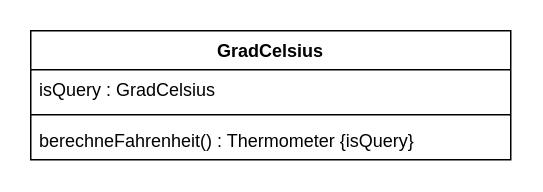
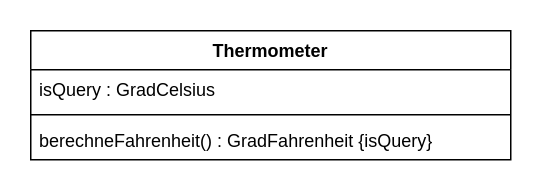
(270, 51) -> (270, 51)
(247, 141) -> (259, 141)
